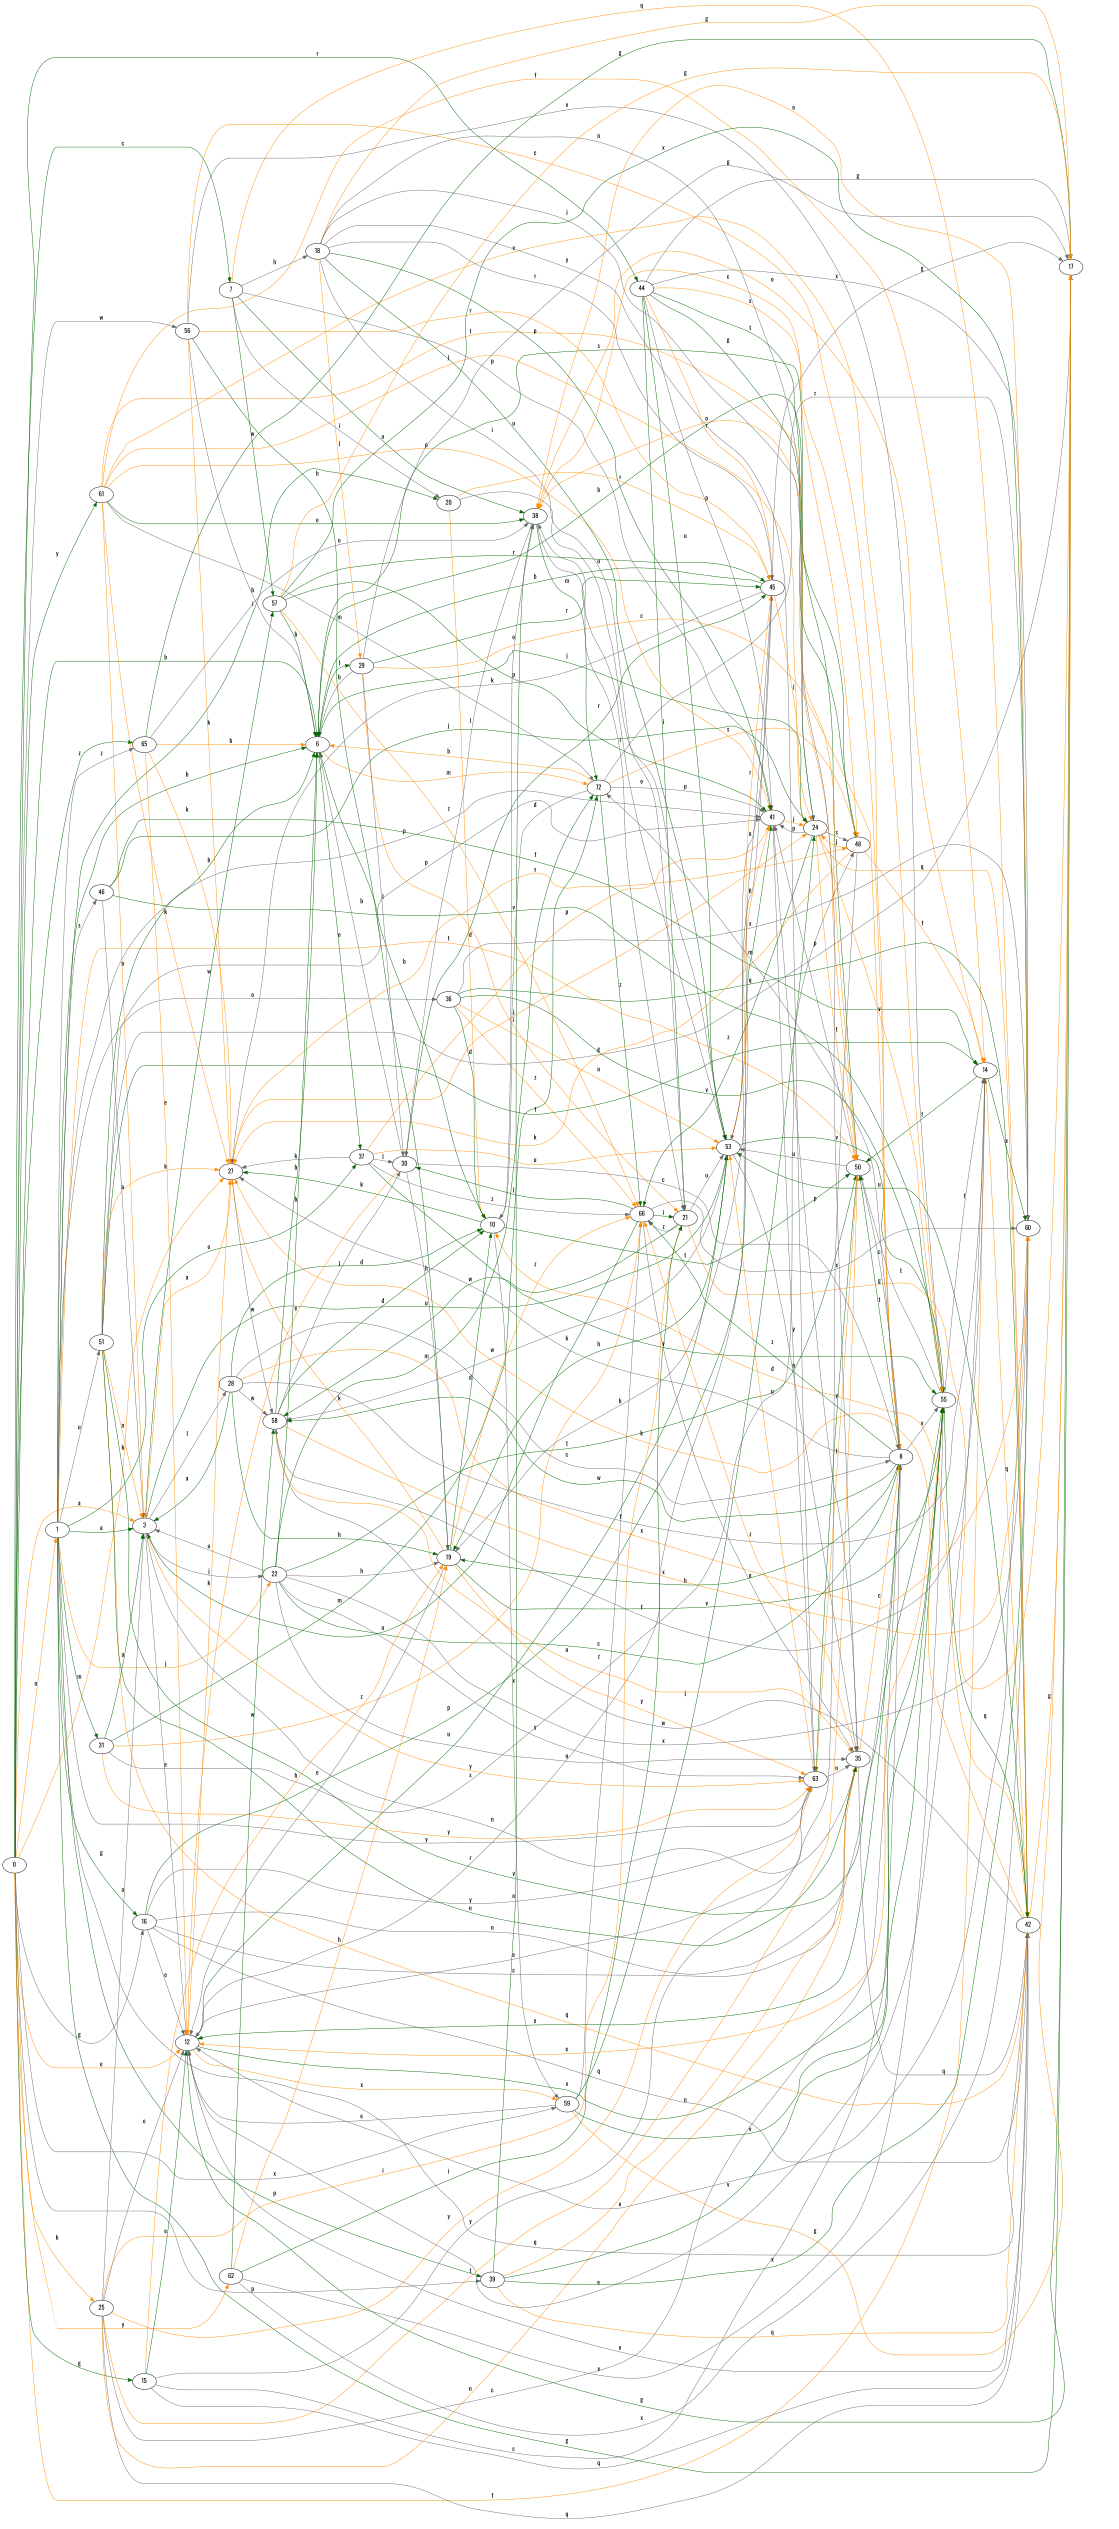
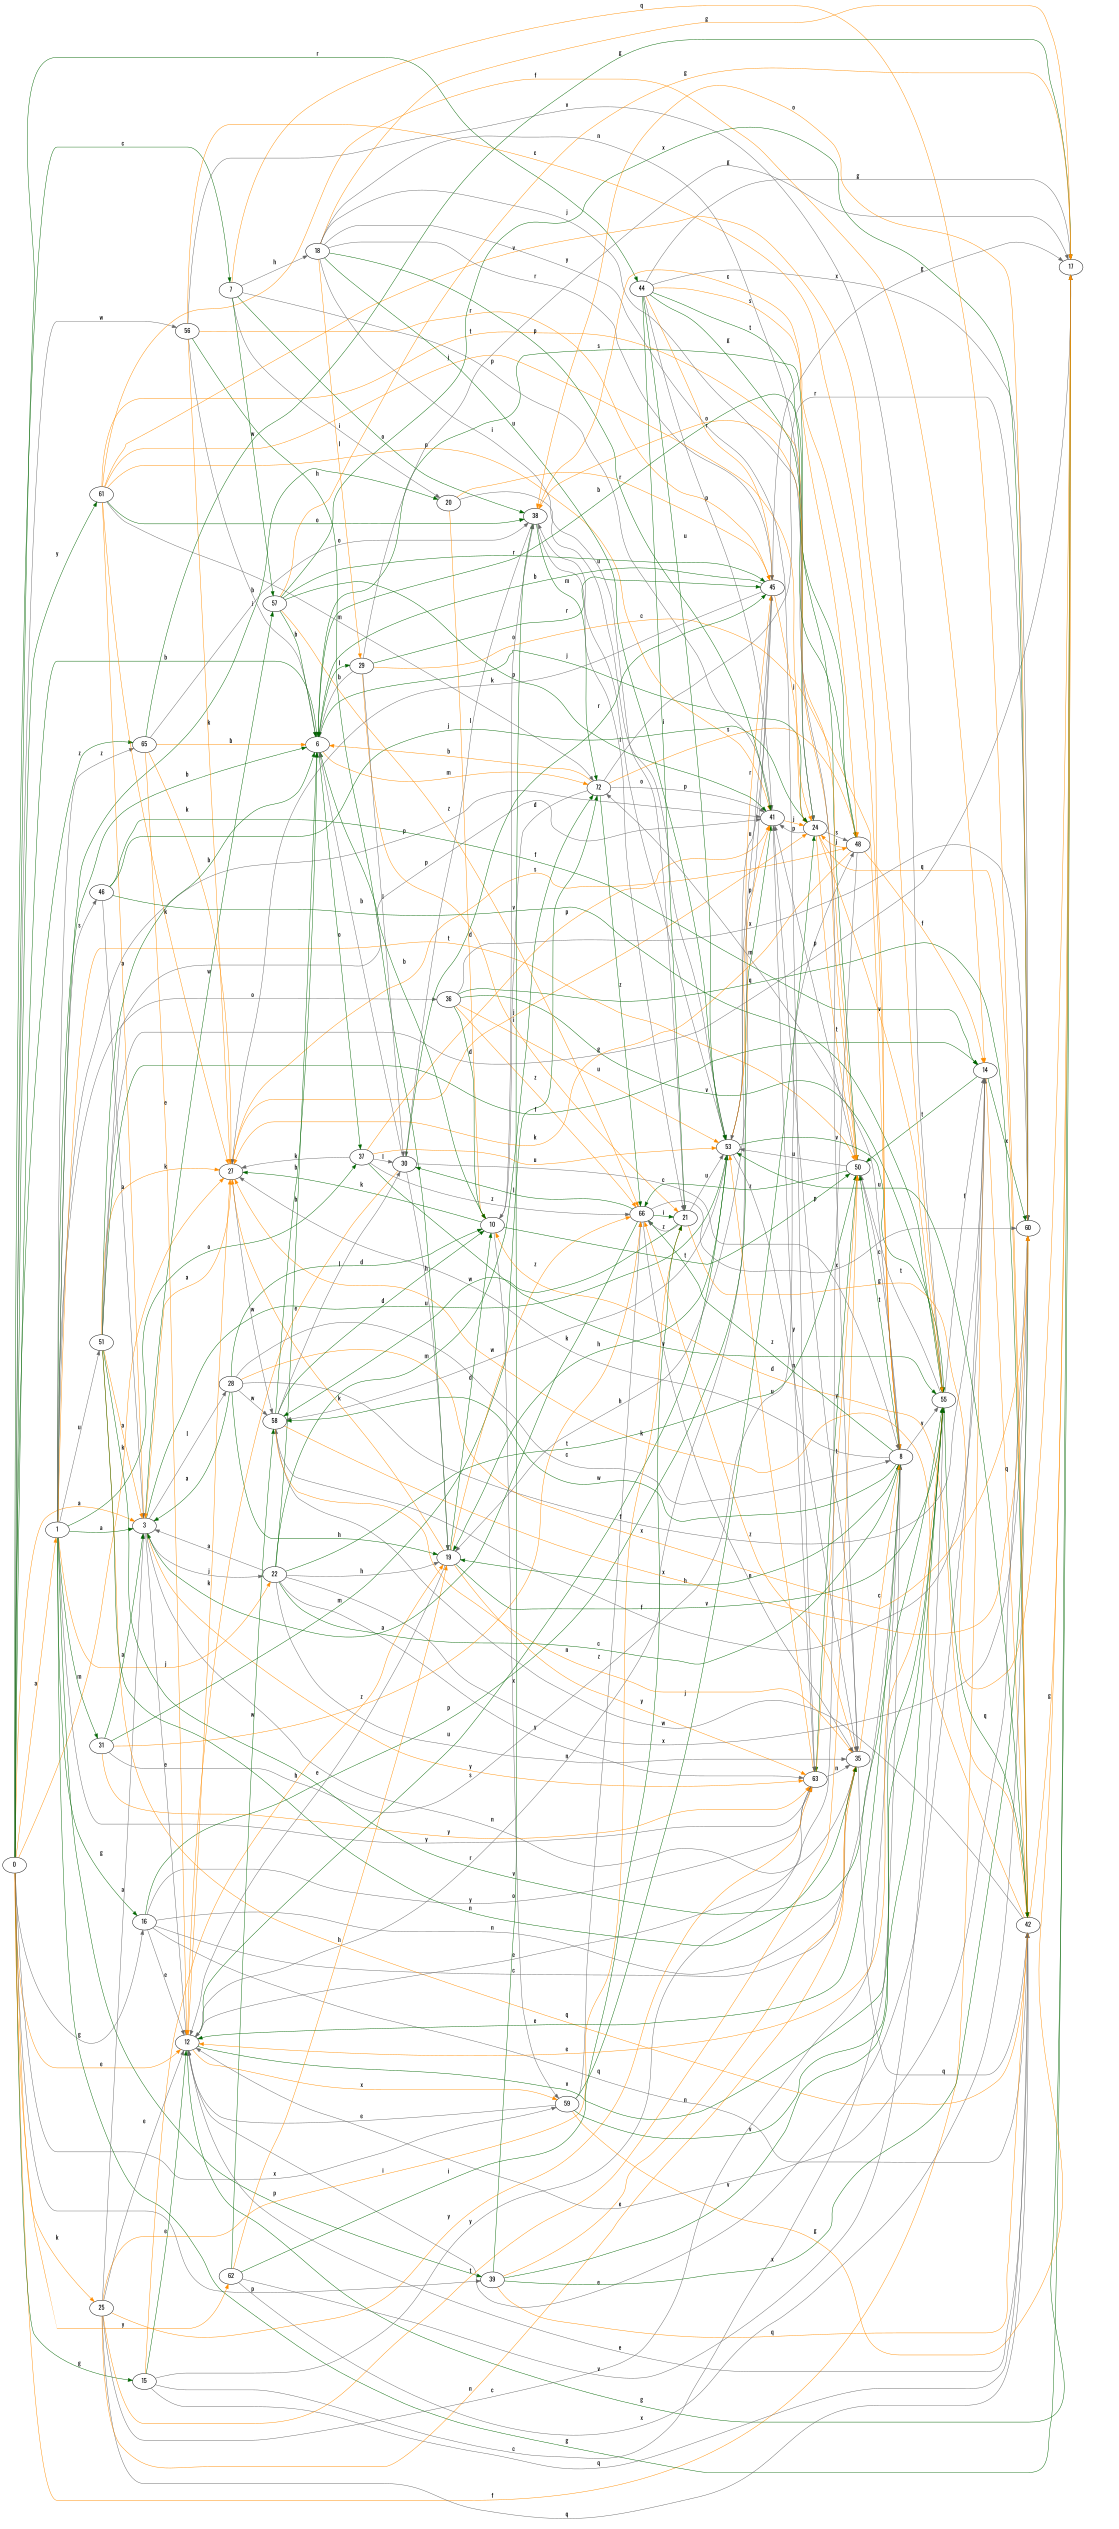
(897, 485) -> none
(752, 1009) -> (738, 1189)
(458, 2209) -> none
